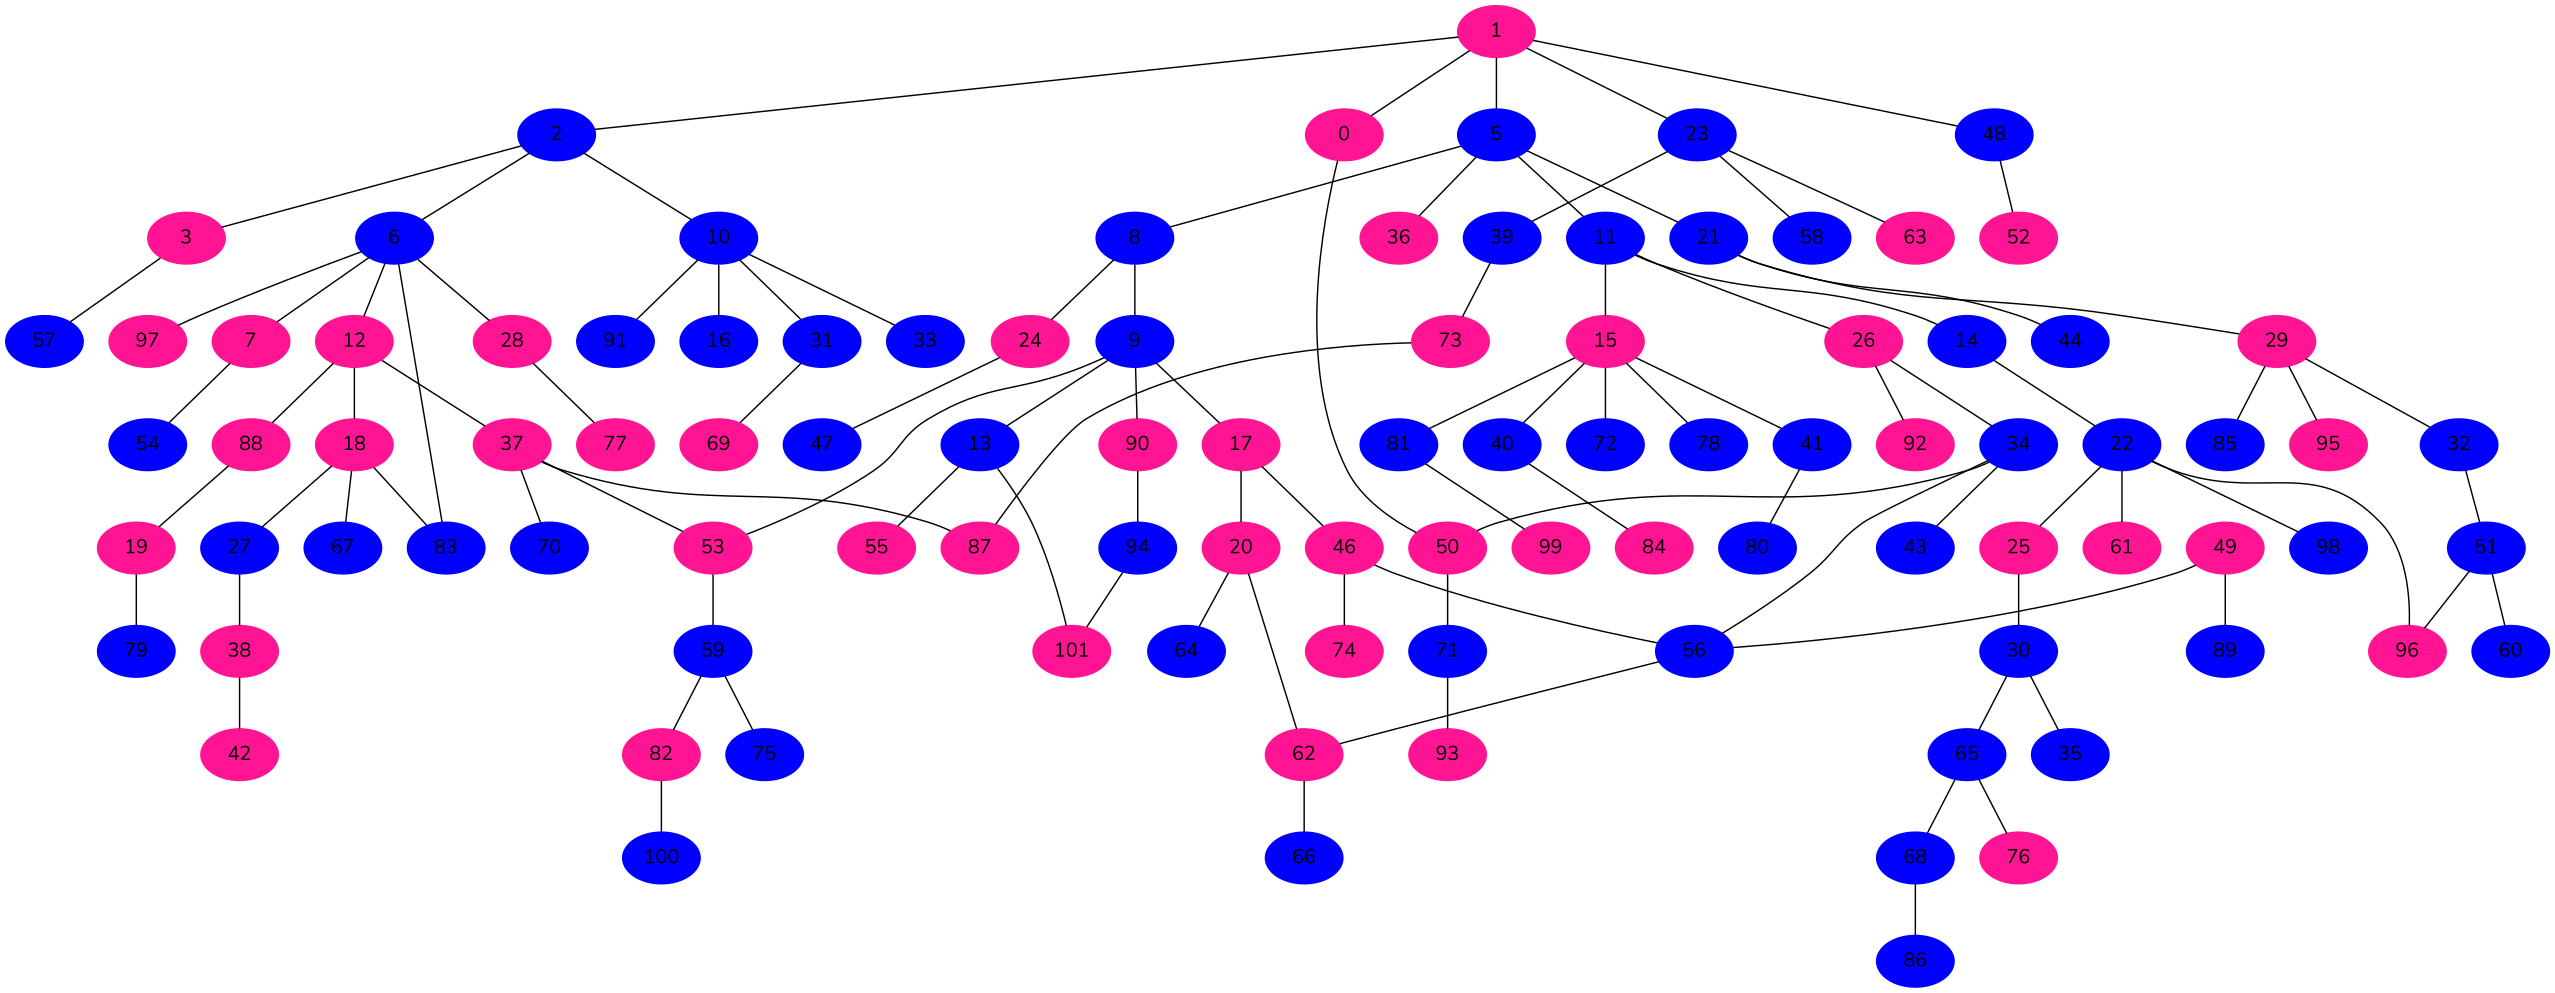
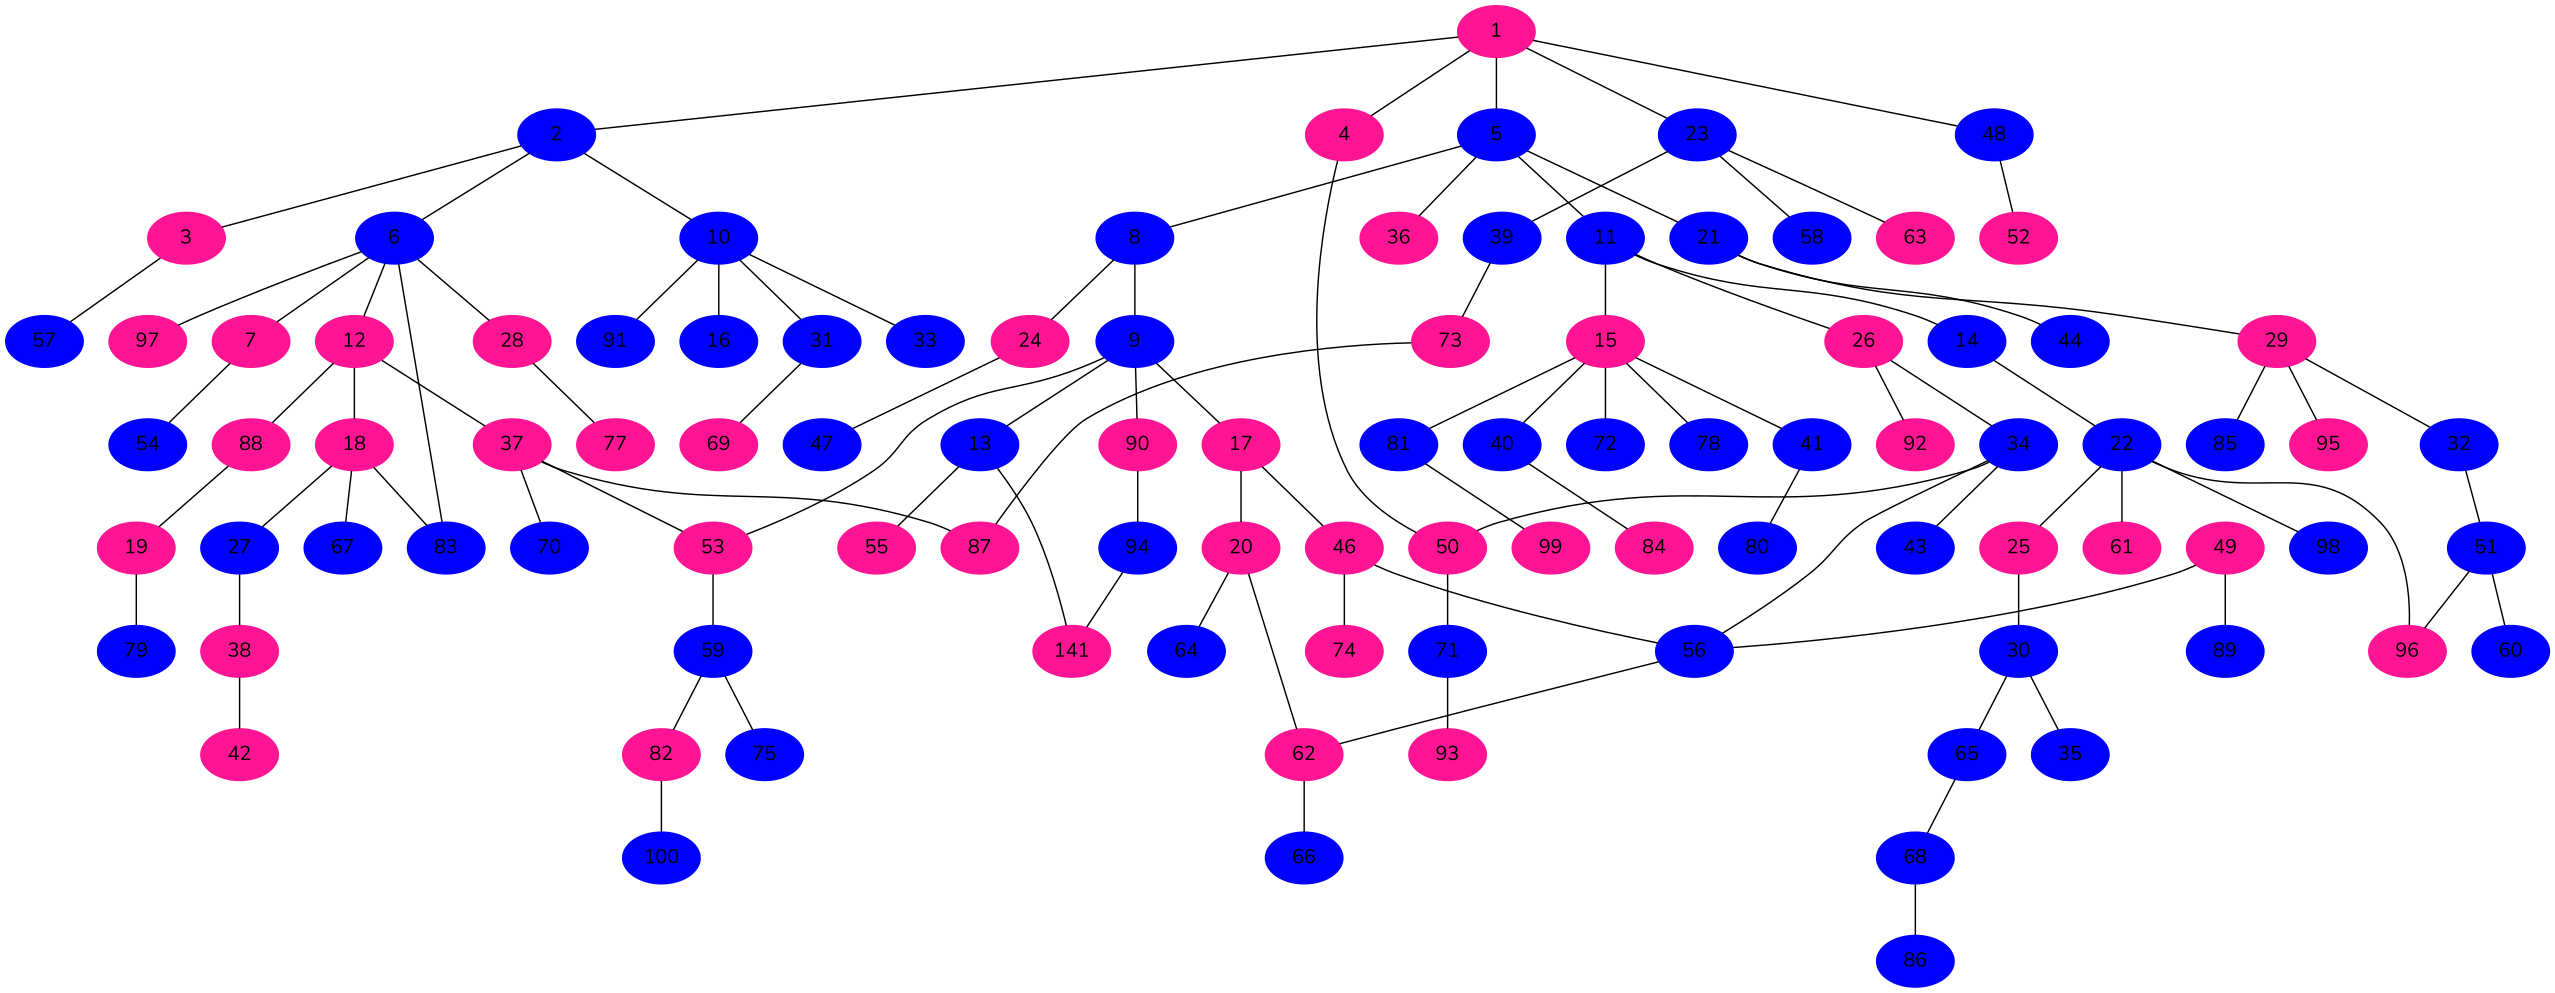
(1344, 135) -> (1344, 135)
(1072, 651) -> (1072, 651)
(2019, 858) -> none
